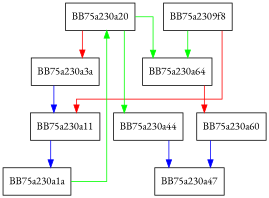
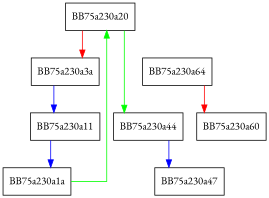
(198, 17) -> none
(153, 25) -> none
(210, 150) -> none
